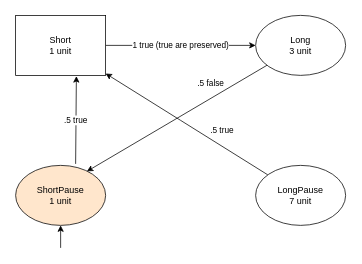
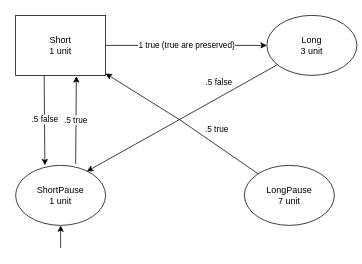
(300, 45) -> (312, 45)
none -> (44, 117)
(60, 195) -> (60, 195)
(300, 195) -> (289, 195)
